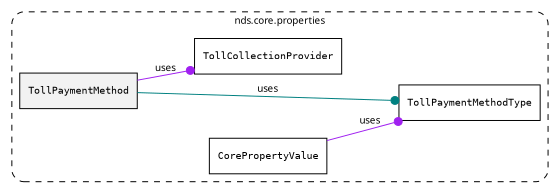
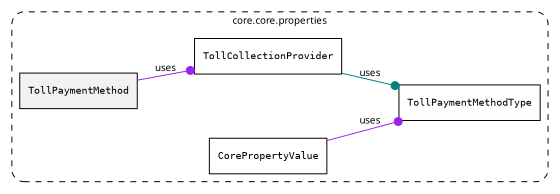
(280, 21) -> (280, 21)
(264, 96) -> (366, 79)
